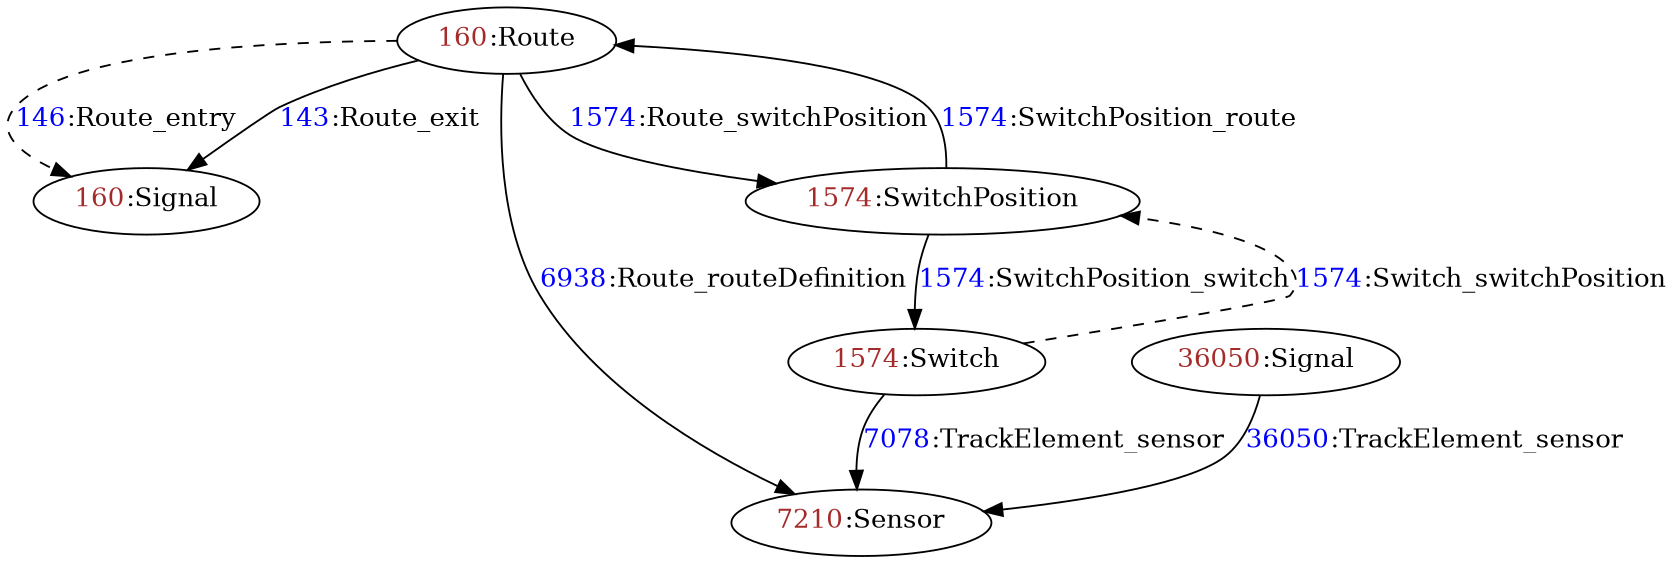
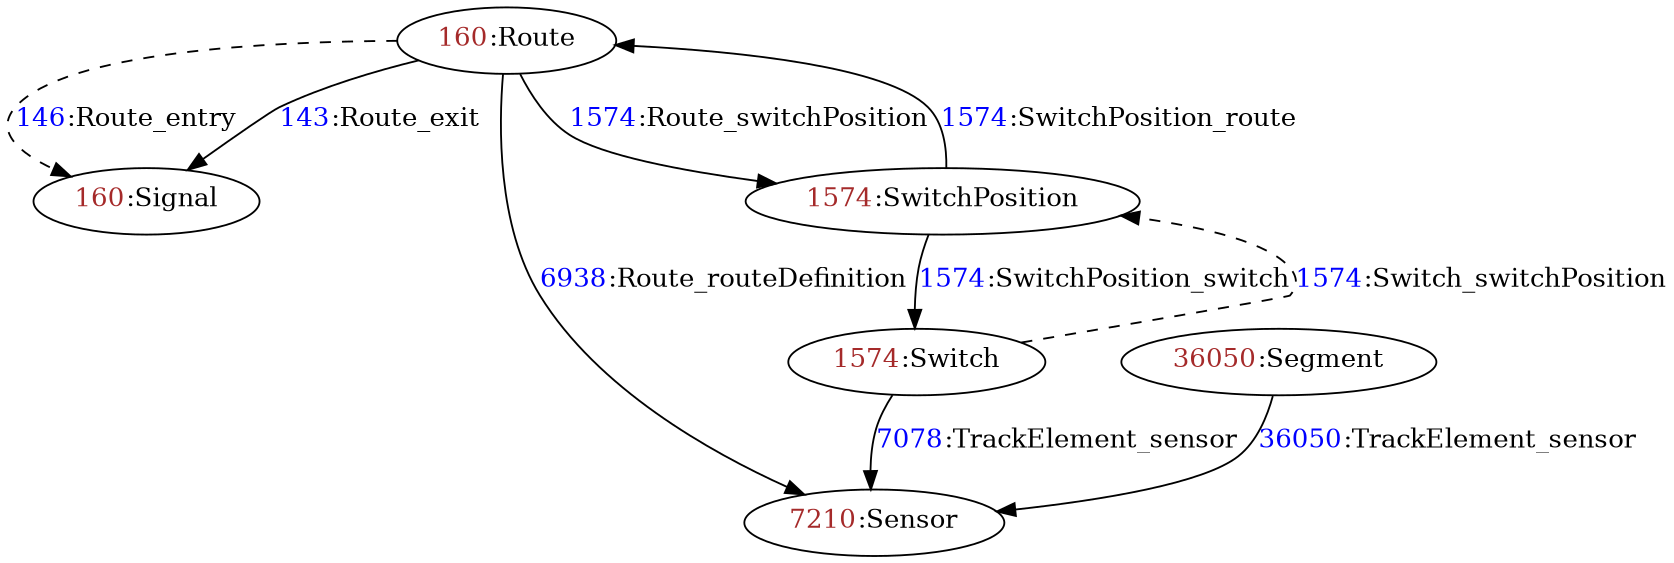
(1308, 359) -> (1321, 359)
